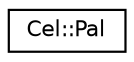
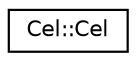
(67, 31) -> (68, 31)
